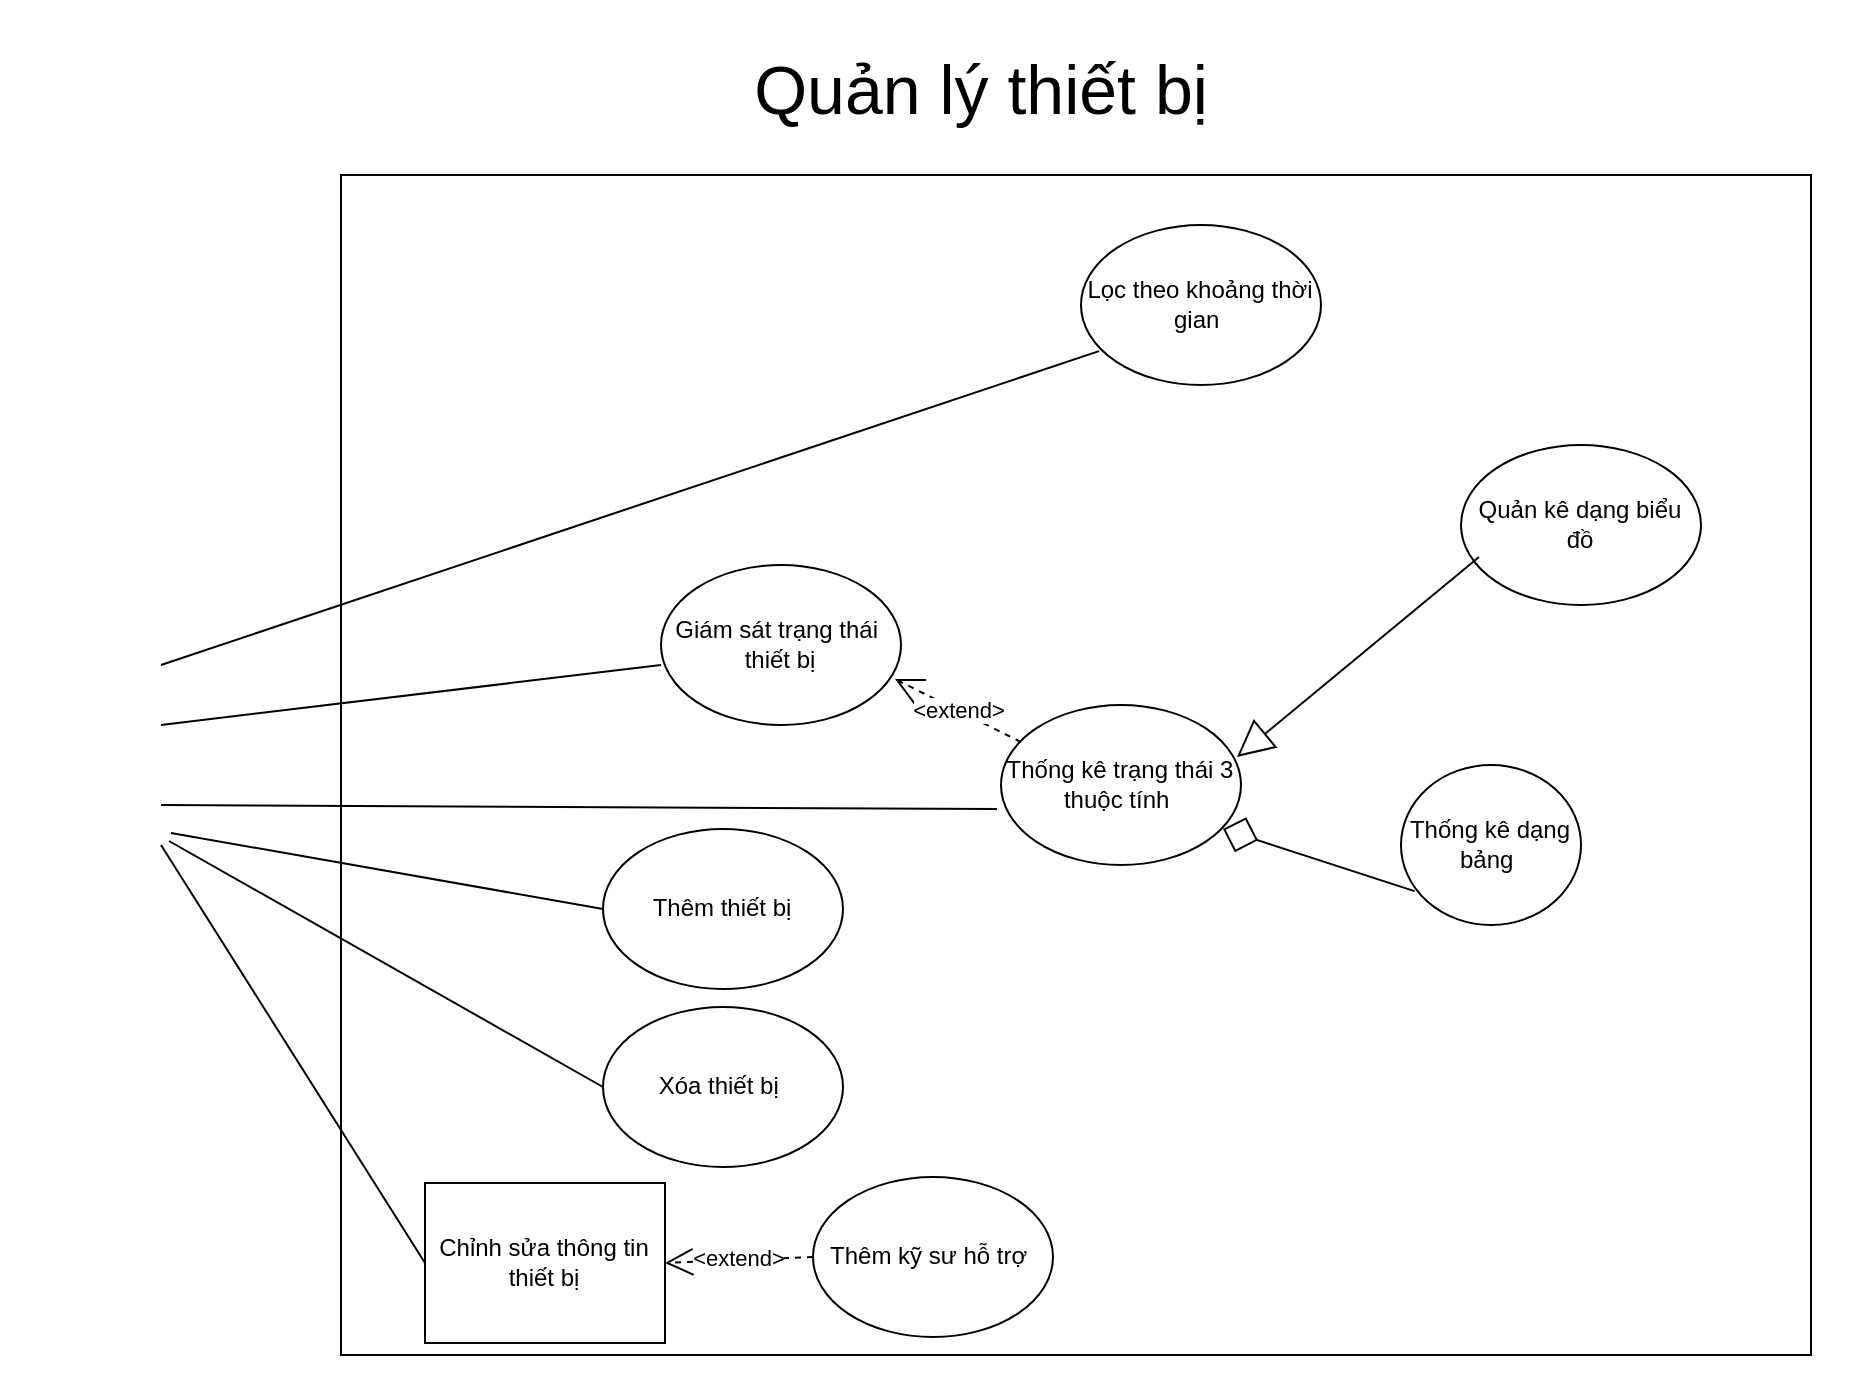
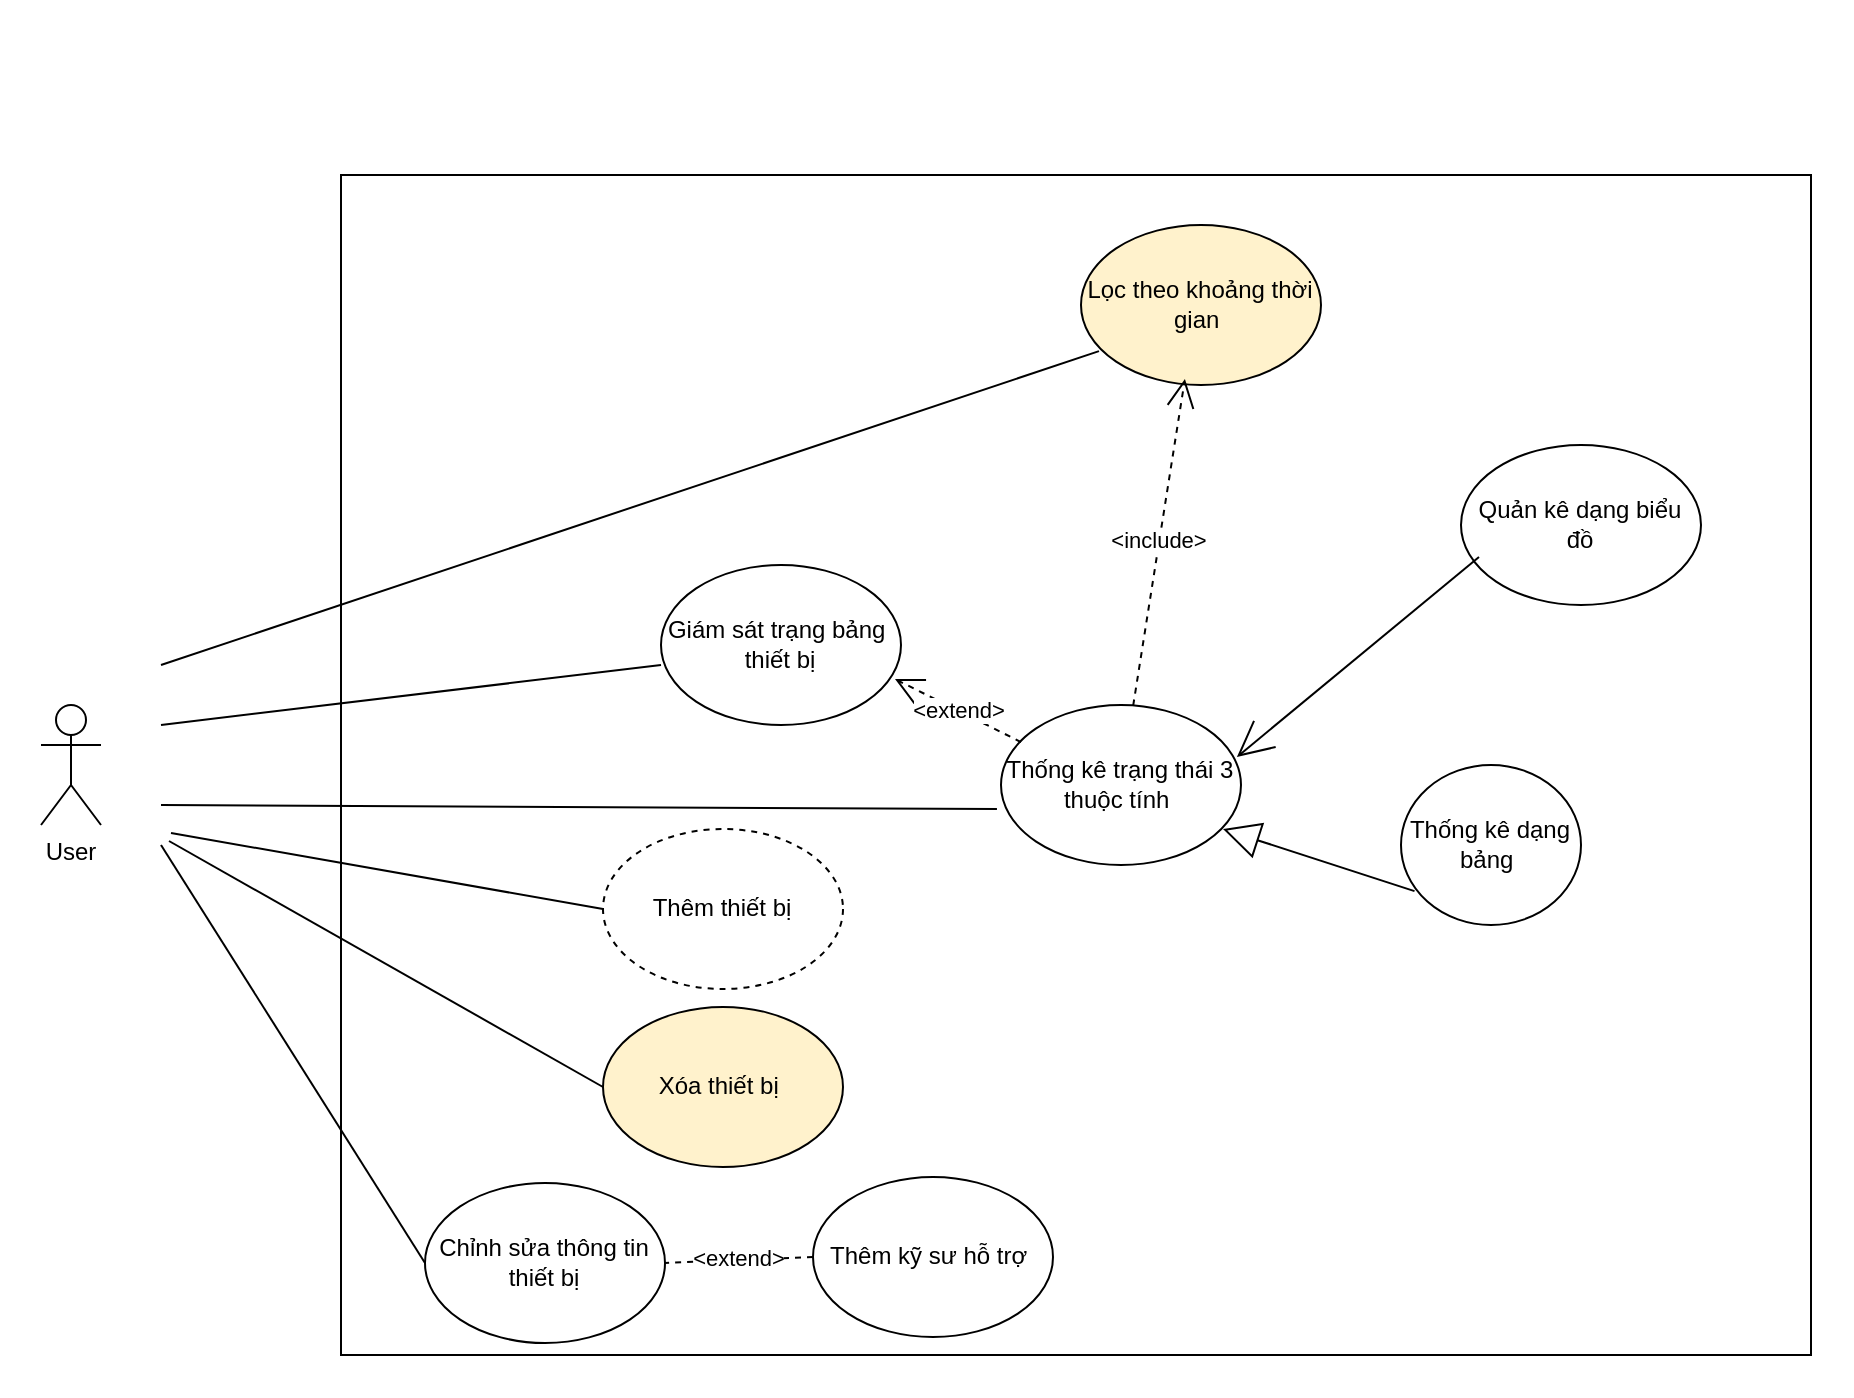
(981, 91) -> none
(1201, 305) -> (1201, 305)
none -> (1159, 545)
(781, 645) -> (781, 645)
(1266, 733) -> (1254, 743)
none -> (71, 765)
(1258, 840) -> (1258, 840)
(723, 909) -> (723, 909)
(723, 1087) -> (723, 1087)
(545, 1263) -> (545, 1263)
(673, 1263) -> (671, 1263)
